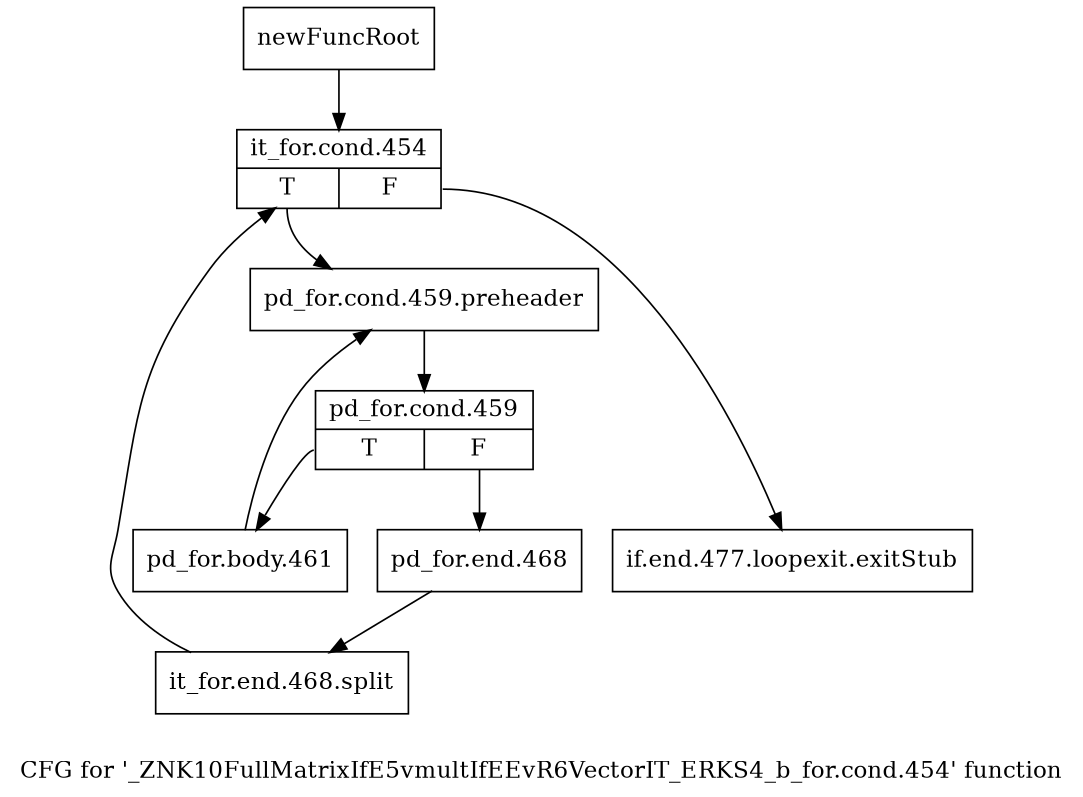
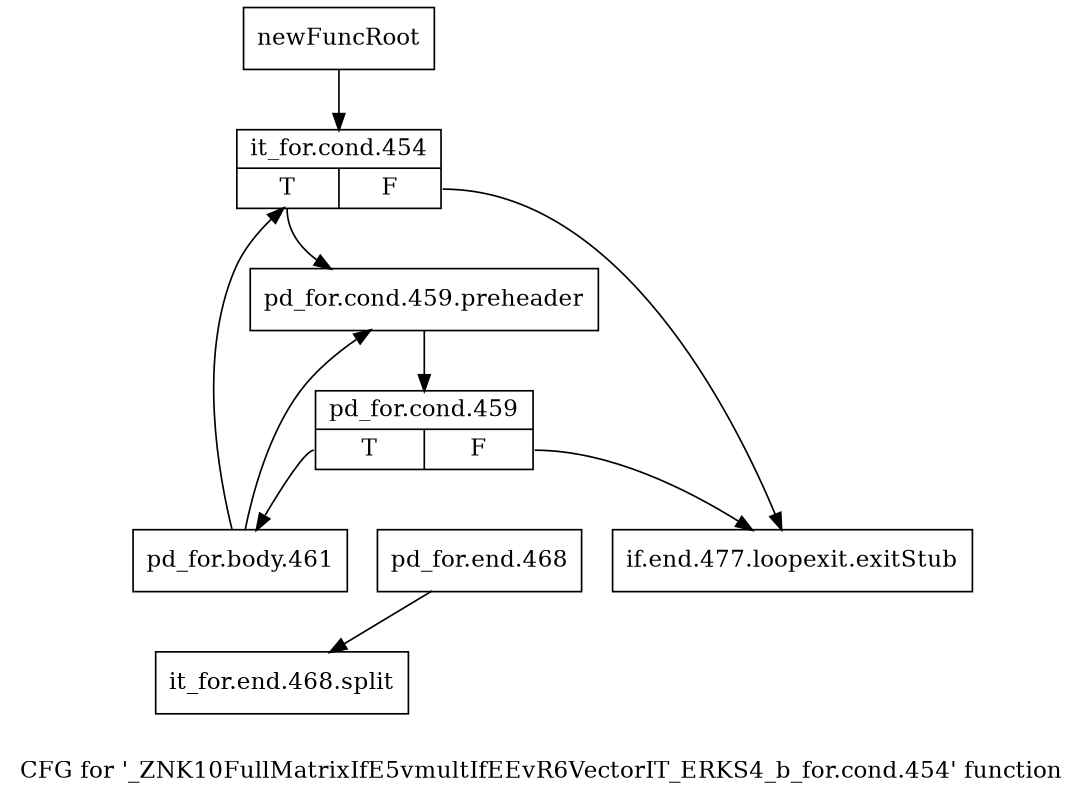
(134, 435) -> (214, 368)
(480, 491) -> (641, 472)
